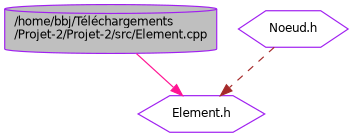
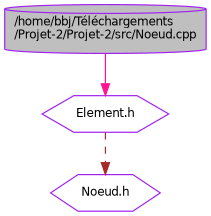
(111, 29) -> (105, 29)
(252, 67) -> (105, 147)
